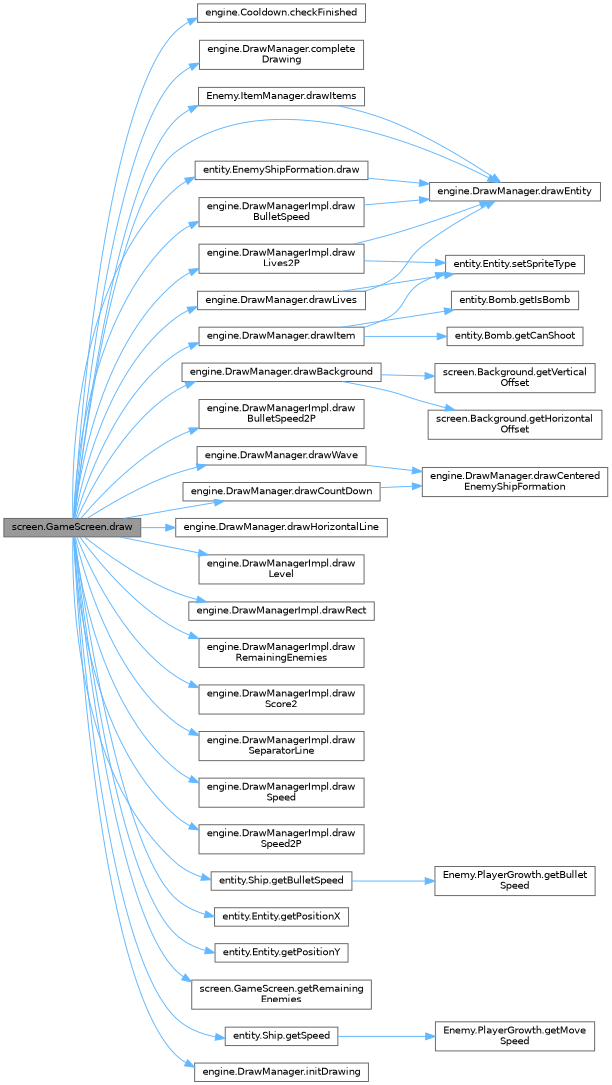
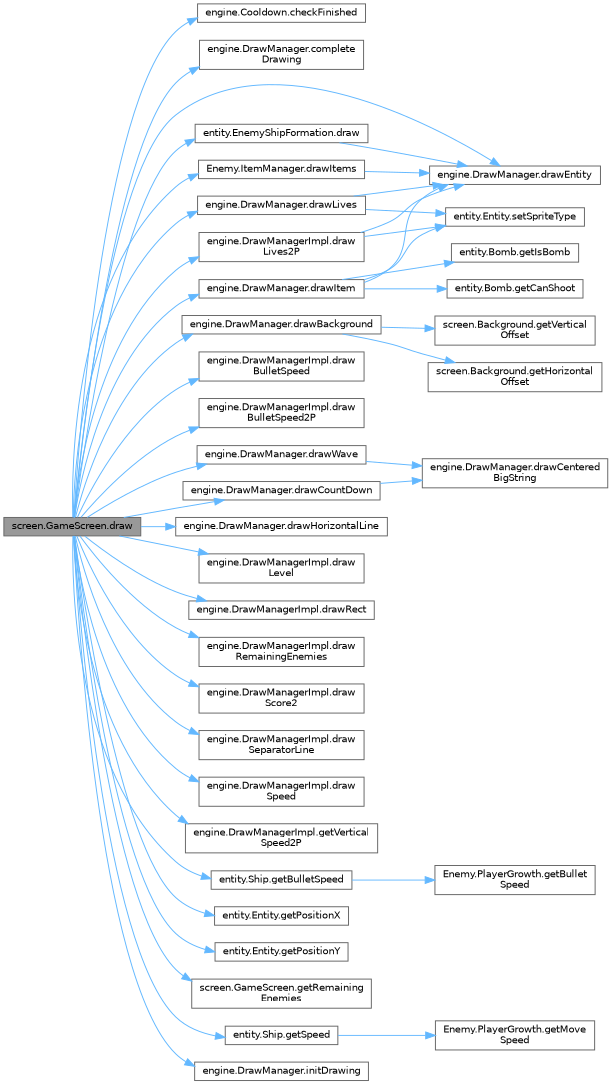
(392, 203) -> (405, 238)
(515, 482) -> (515, 473)
(282, 839) -> (282, 838)
